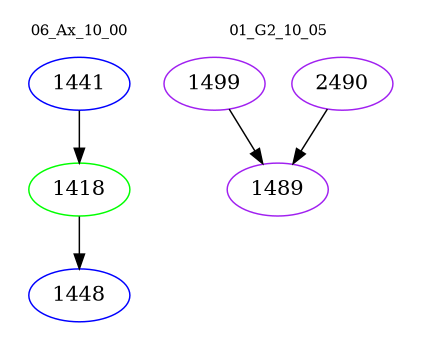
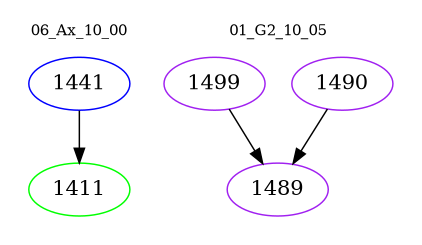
(342, 84) -> (342, 84)
(79, 190) -> (79, 190)
(79, 295) -> none
